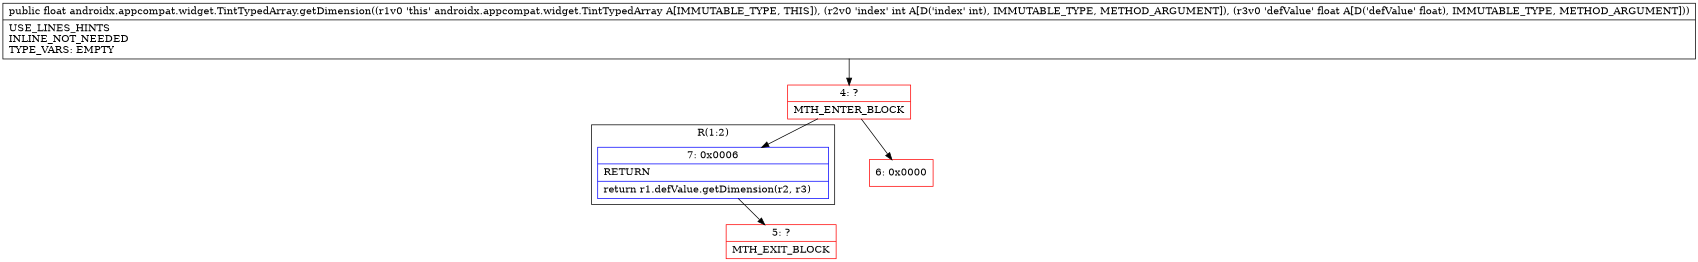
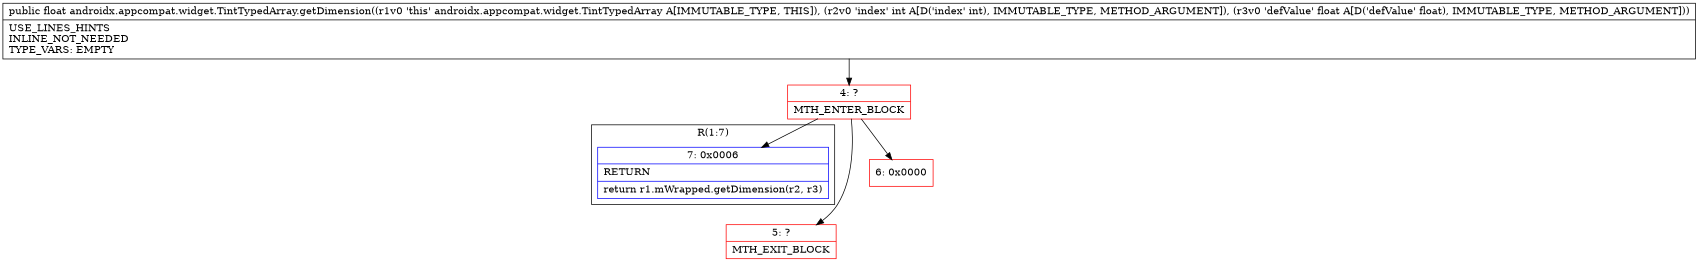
(713, 133) -> (713, 133)
(707, 190) -> (713, 190)
(749, 209) -> (849, 174)
